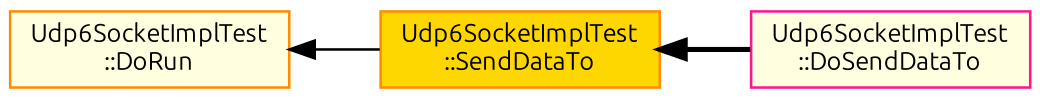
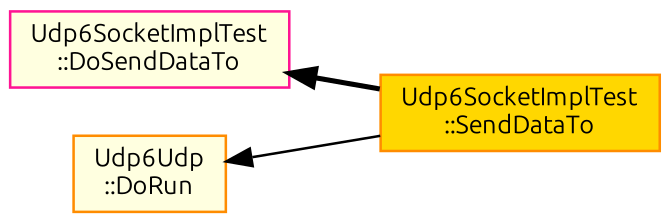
(150, 49) -> (150, 174)
(718, 49) -> (347, 83)
